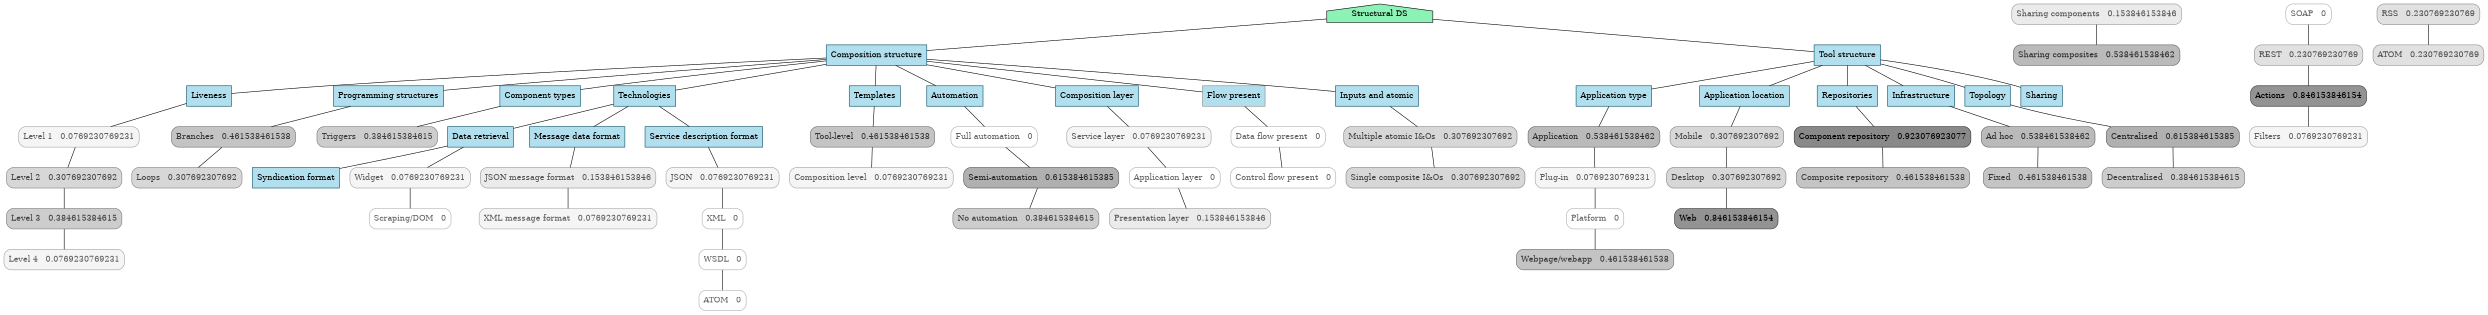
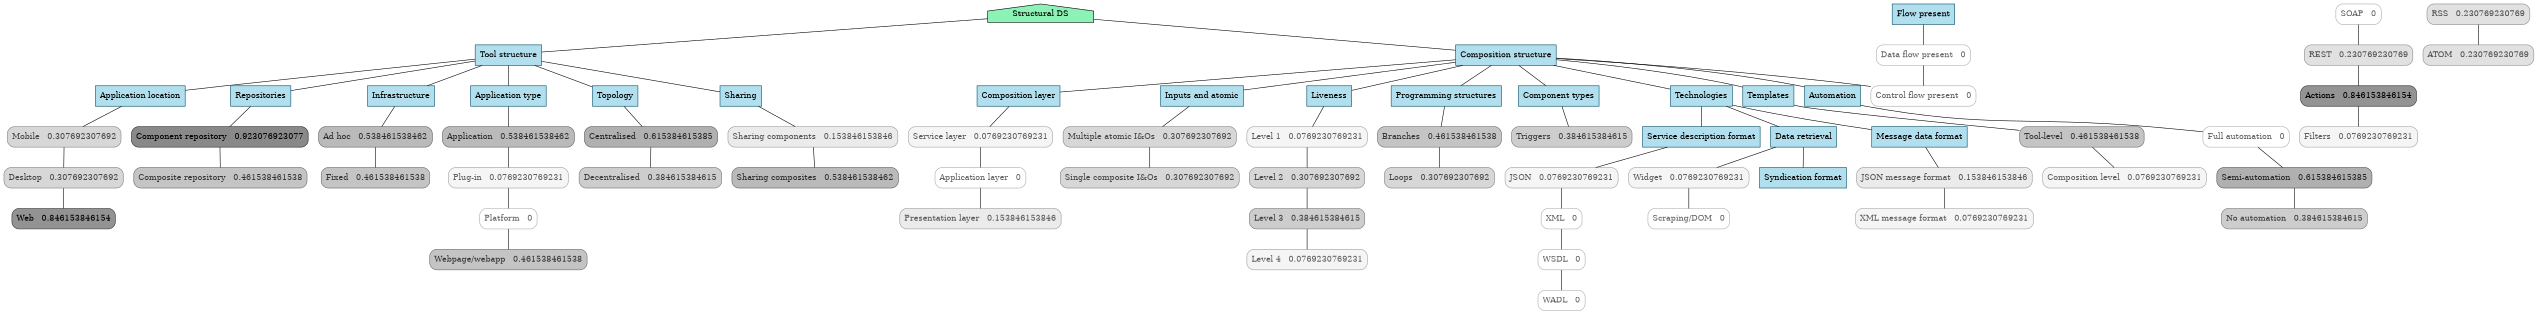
(1065, 77) -> (1745, 73)
(1234, 96) -> (1923, 14)
none -> (777, 116)
(723, 301) -> (1562, 301)
